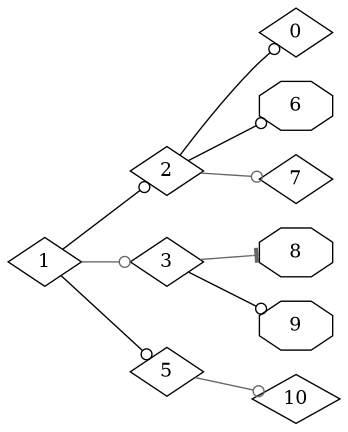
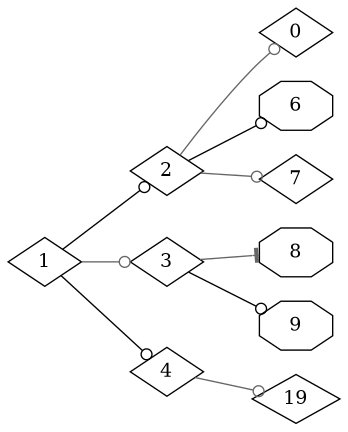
(223, 102) -> (223, 102)
(167, 372) -> (167, 372)
(296, 399) -> (296, 399)
